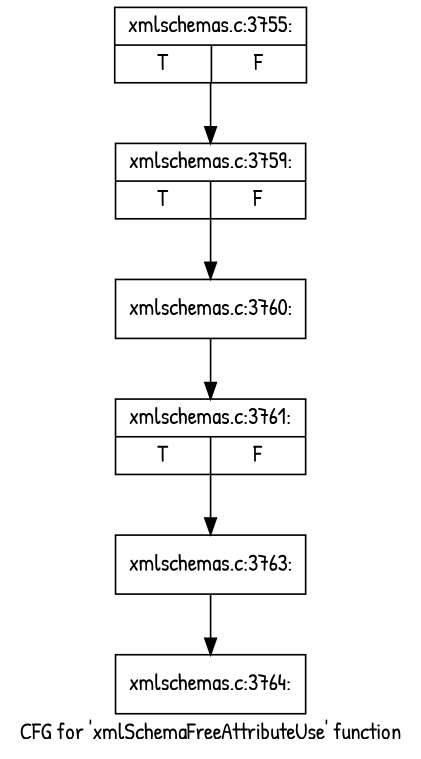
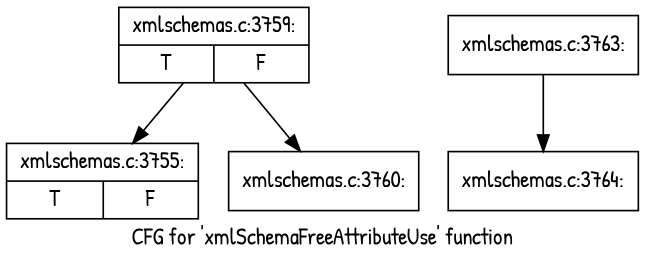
(211, 105) -> (164, 107)
(211, 437) -> none
